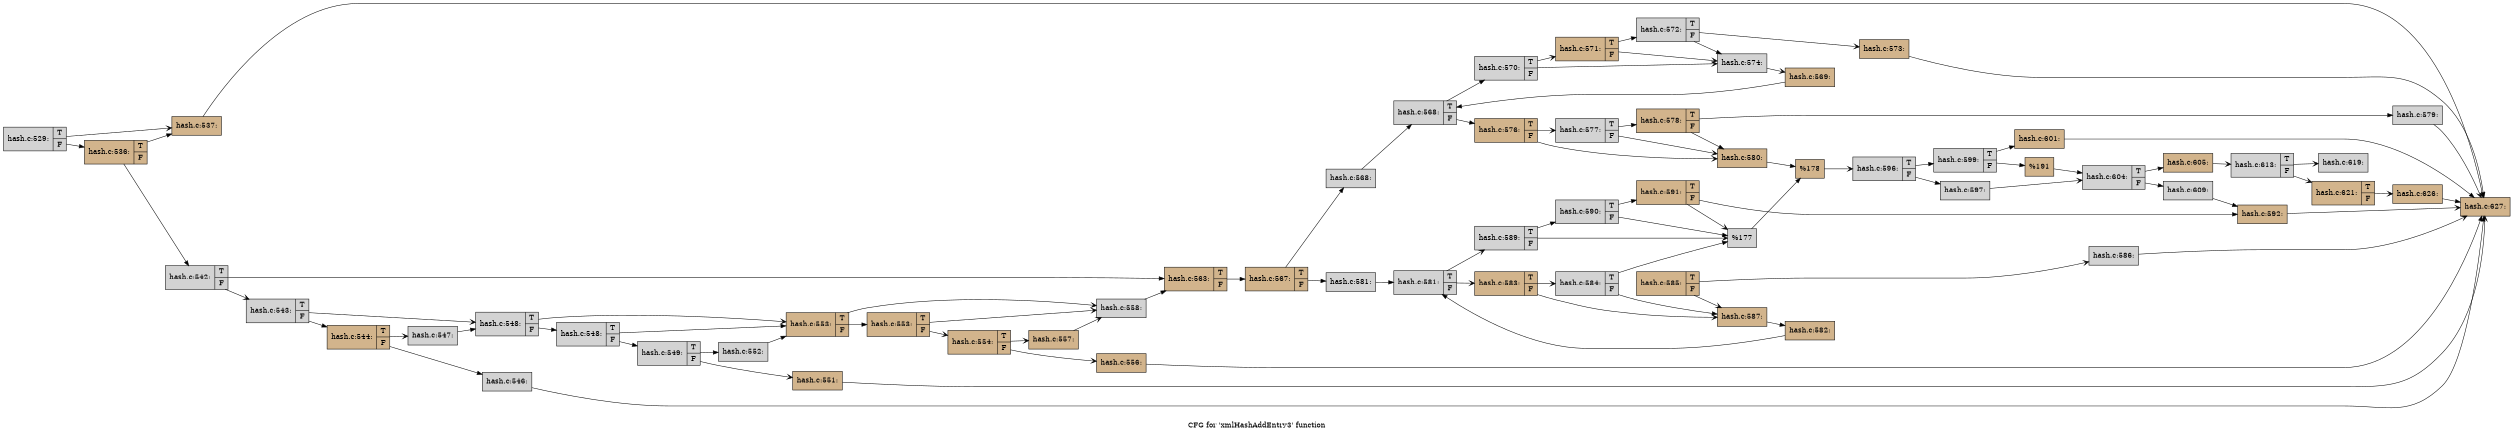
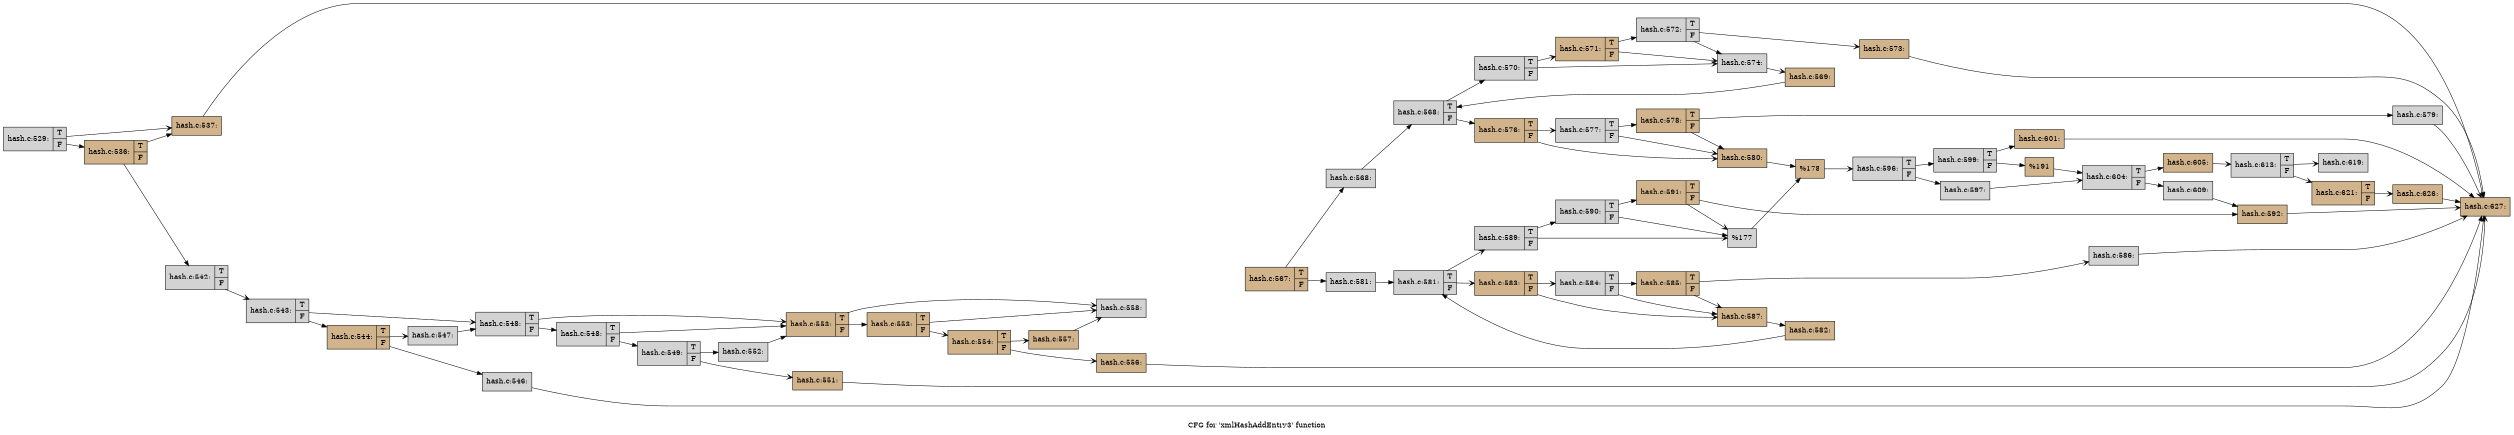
(1670, 257) -> (1625, 284)
(1196, 279) -> none
